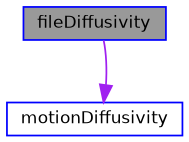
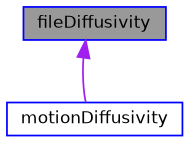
(106, 63) -> (83, 80)
